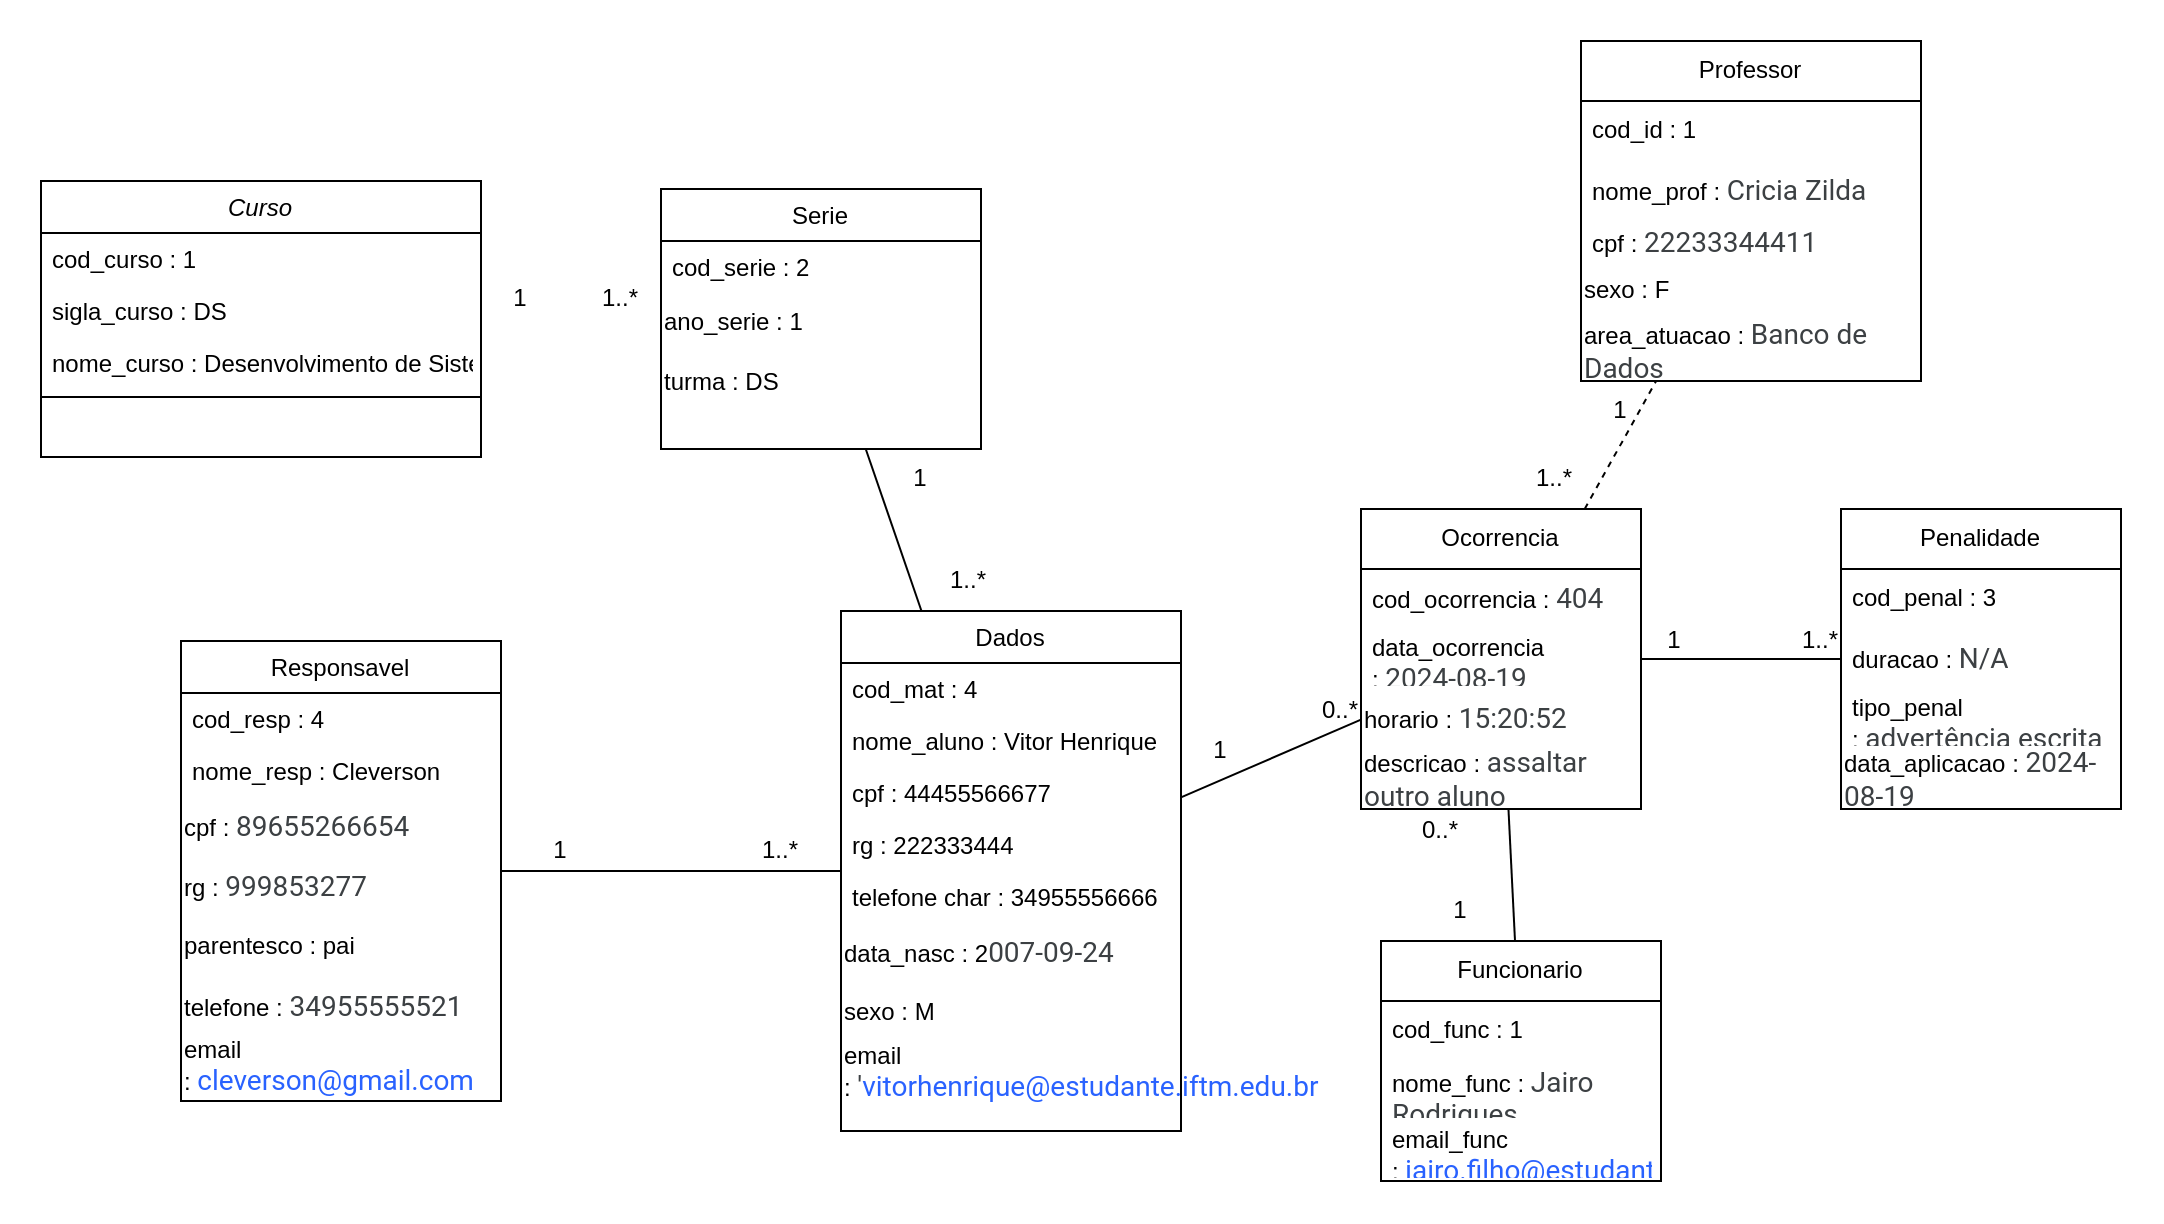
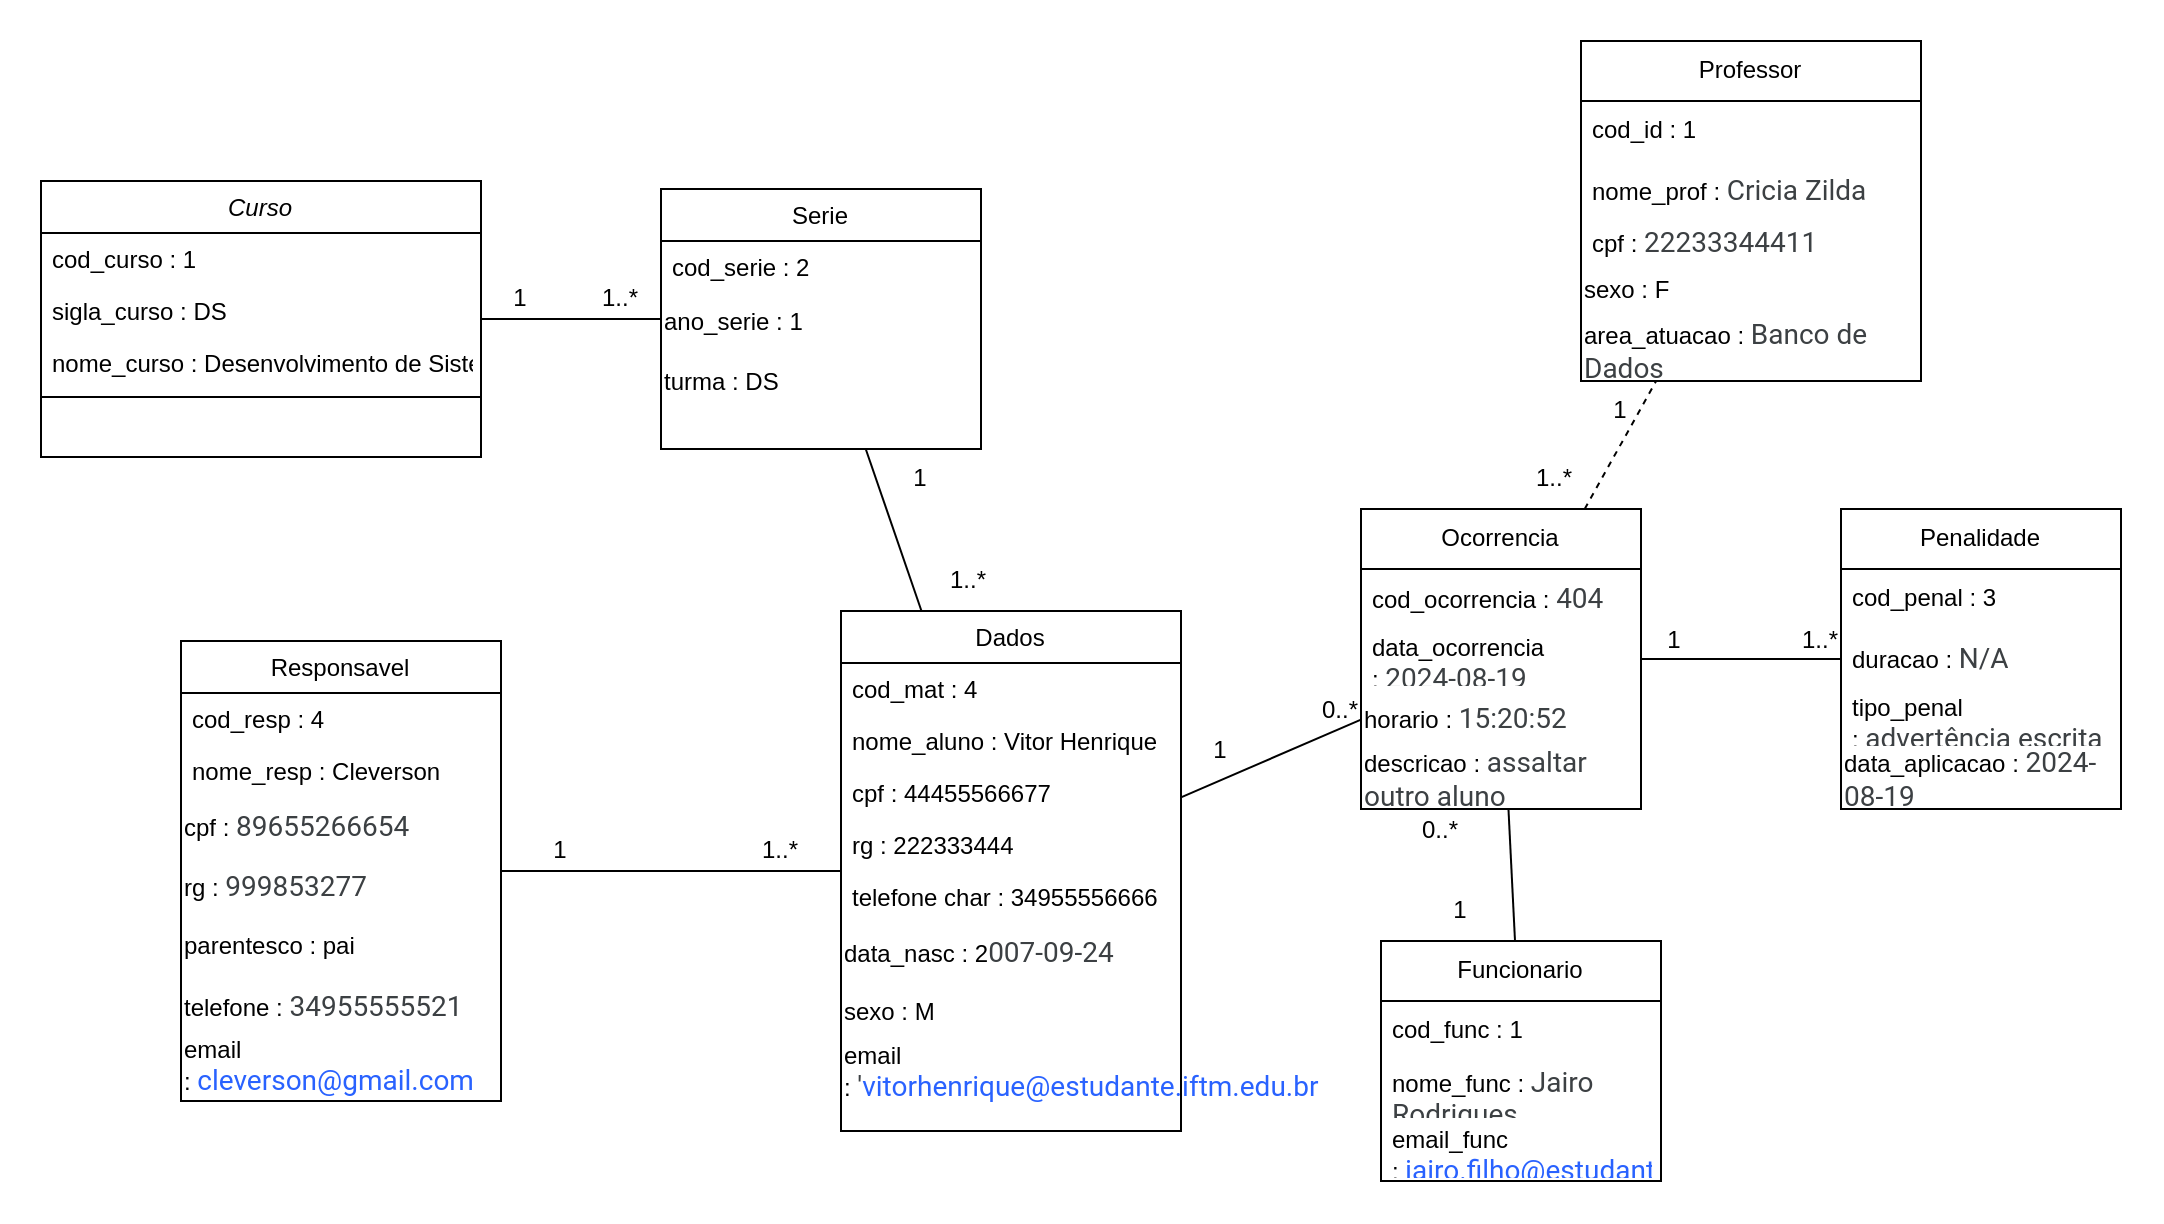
none -> (571, 319)
